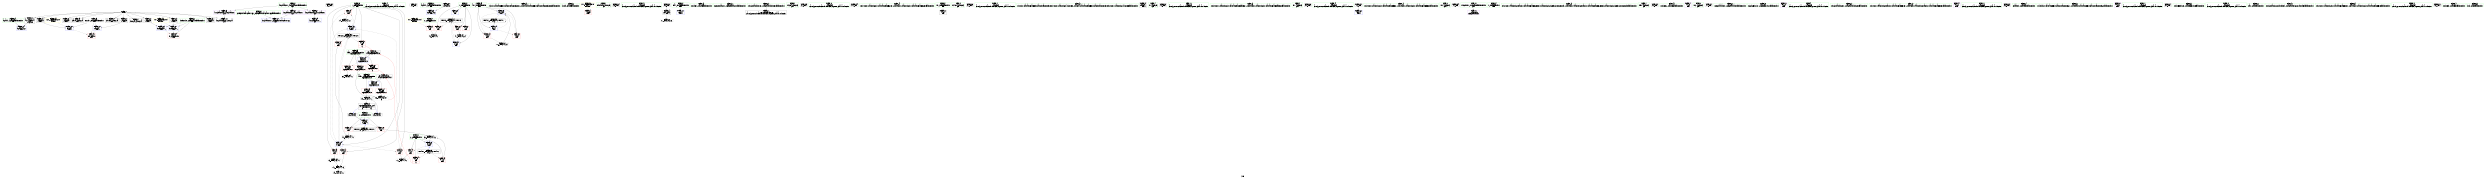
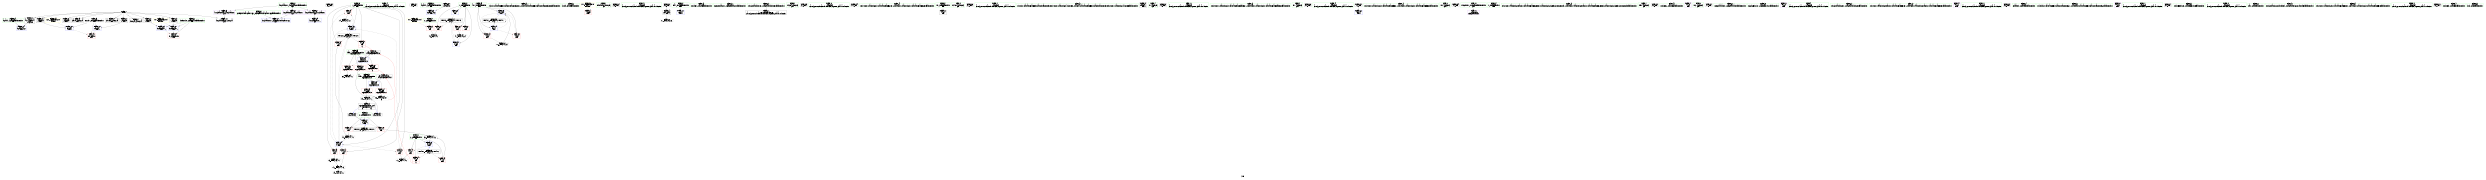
(210, 20) -> none
